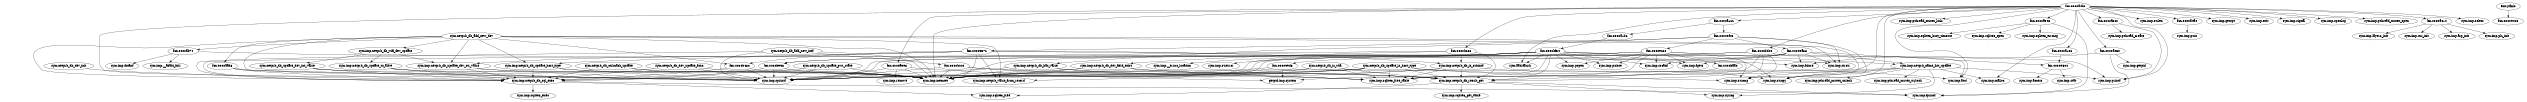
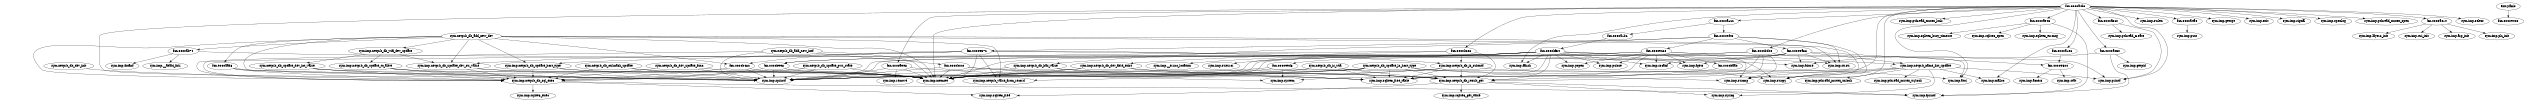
(1520, 66) -> (1520, 66)
(1283, 81) -> (1283, 81)
